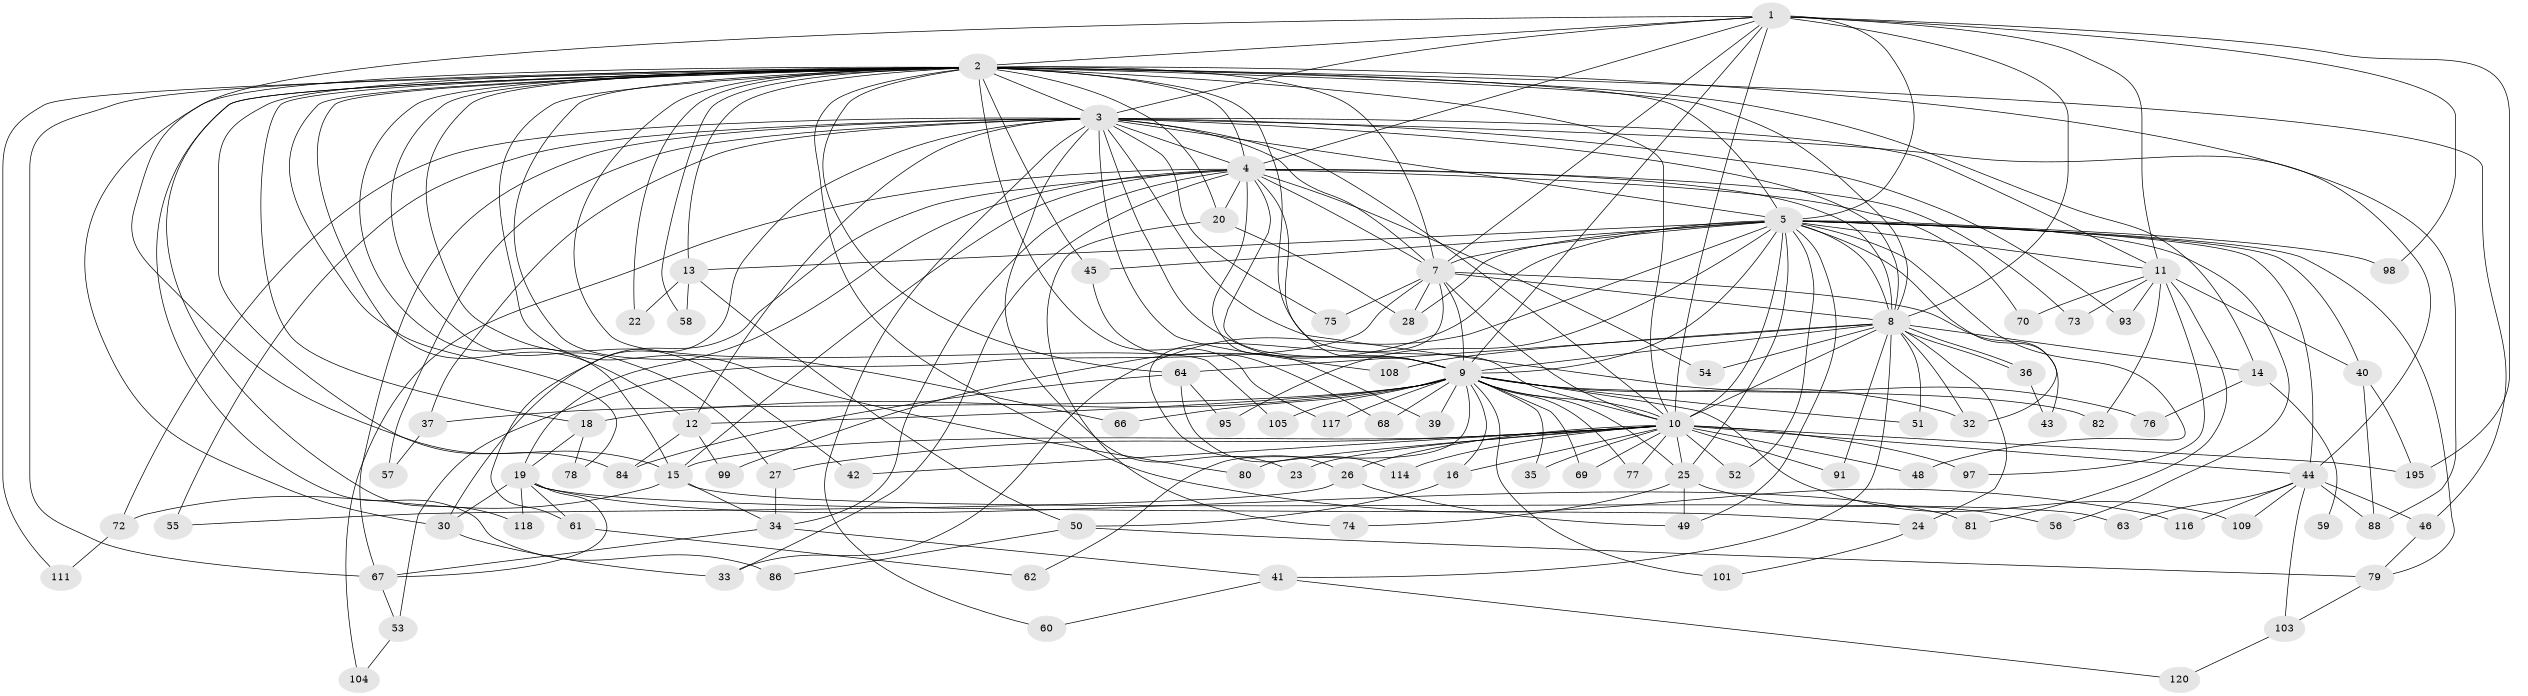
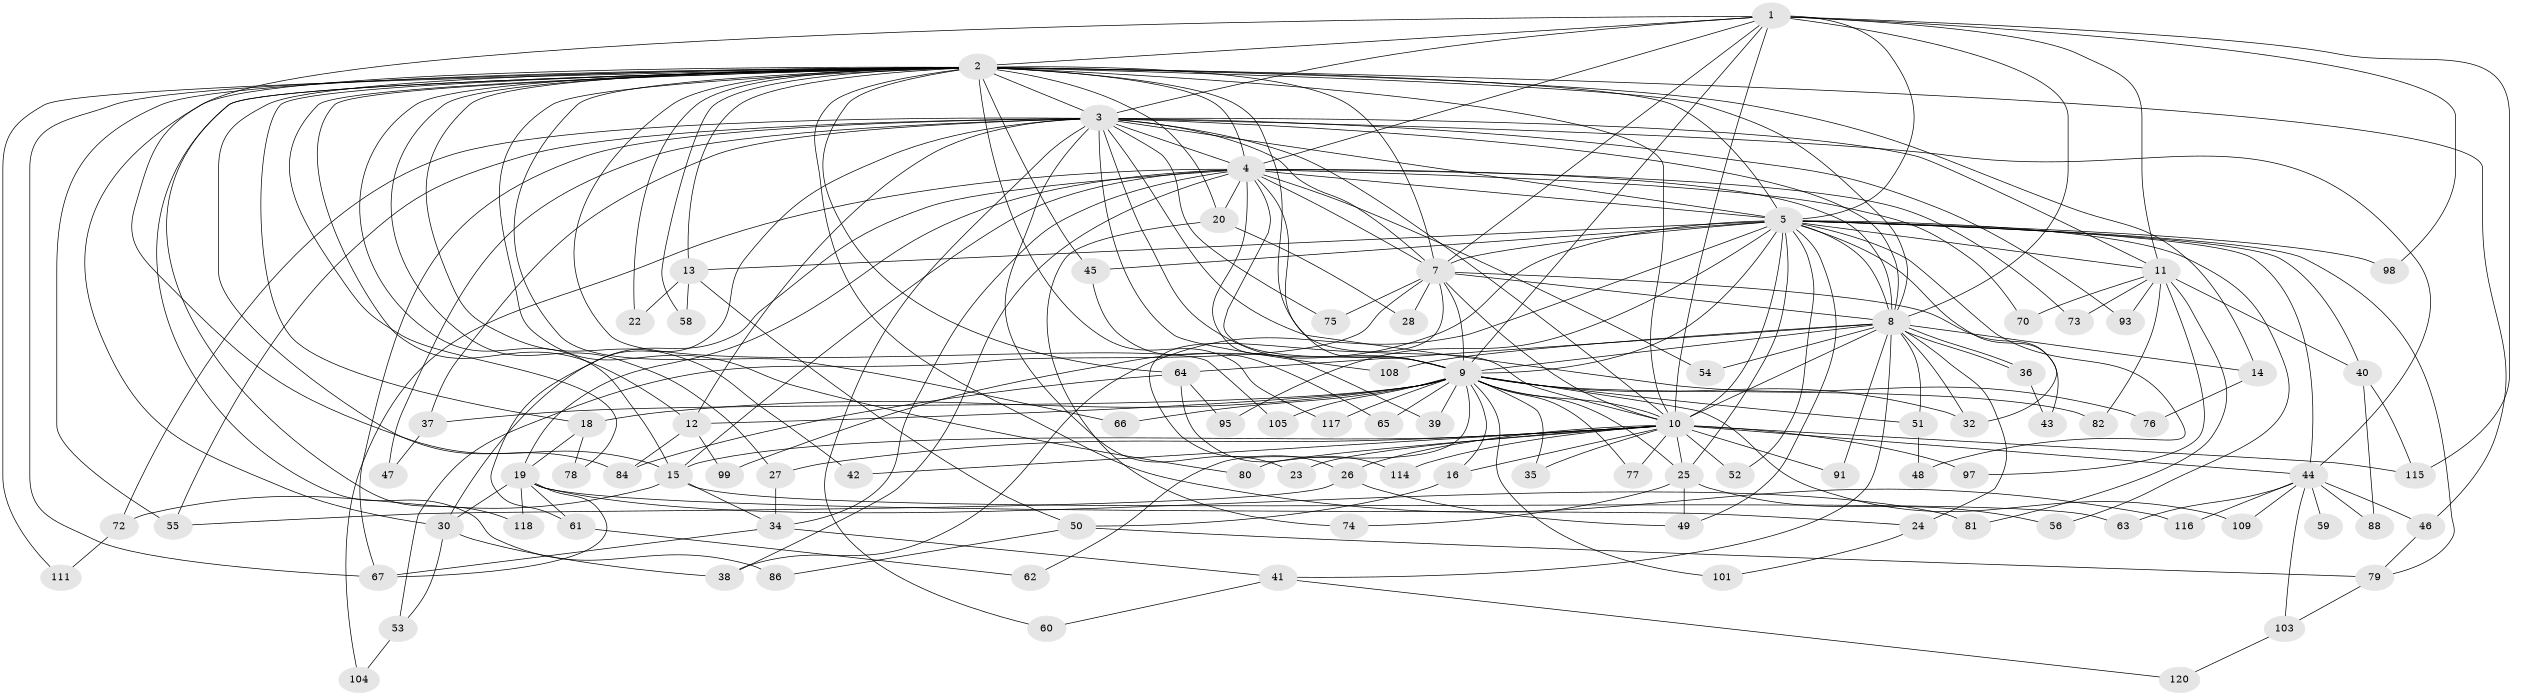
(1885, 100) -> (176, 102)
(1494, 258) -> (1515, 194)
(1384, 424) -> (1384, 424)
(2323, 440) -> (2316, 501)
(1797, 449) -> (1918, 450)
(388, 476) -> (388, 476)
(1582, 476) -> none
(2415, 476) -> (2415, 476)
(725, 578) -> (725, 578)
(388, 603) -> (431, 581)
